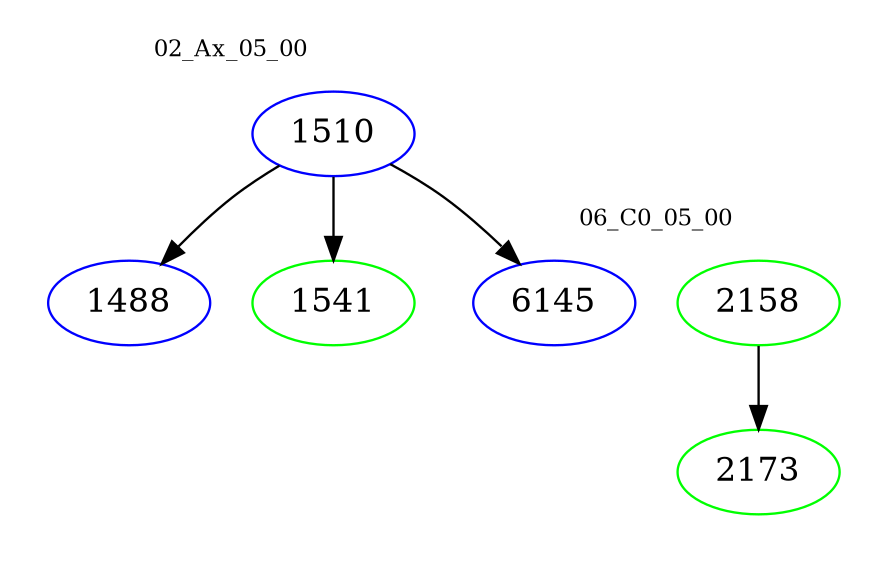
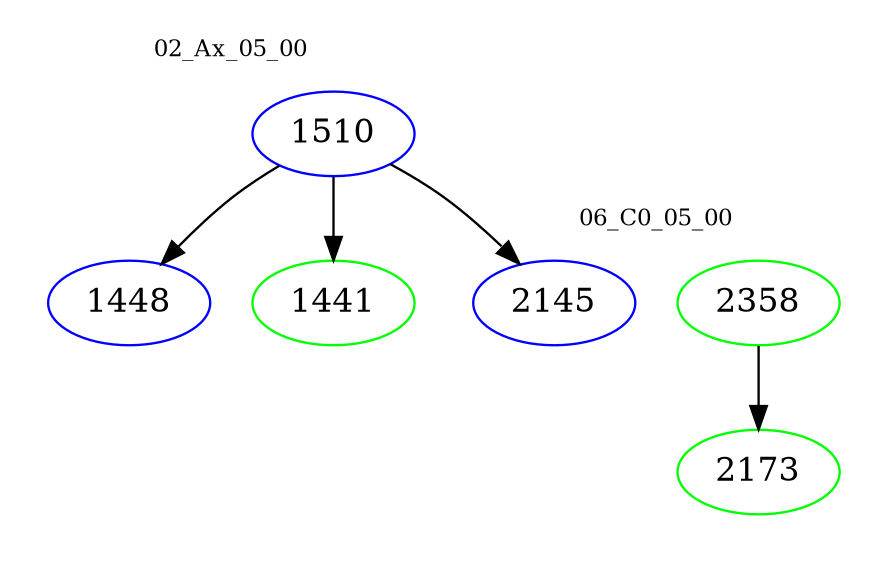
(129, 303) -> (129, 303)
(334, 303) -> (334, 303)
(554, 303) -> (554, 303)
(759, 303) -> (759, 303)
